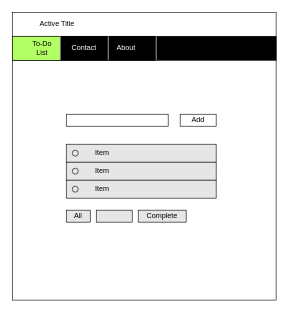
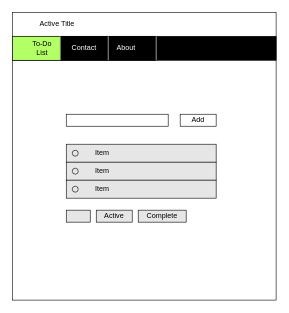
(78, 216) -> none
none -> (114, 216)
